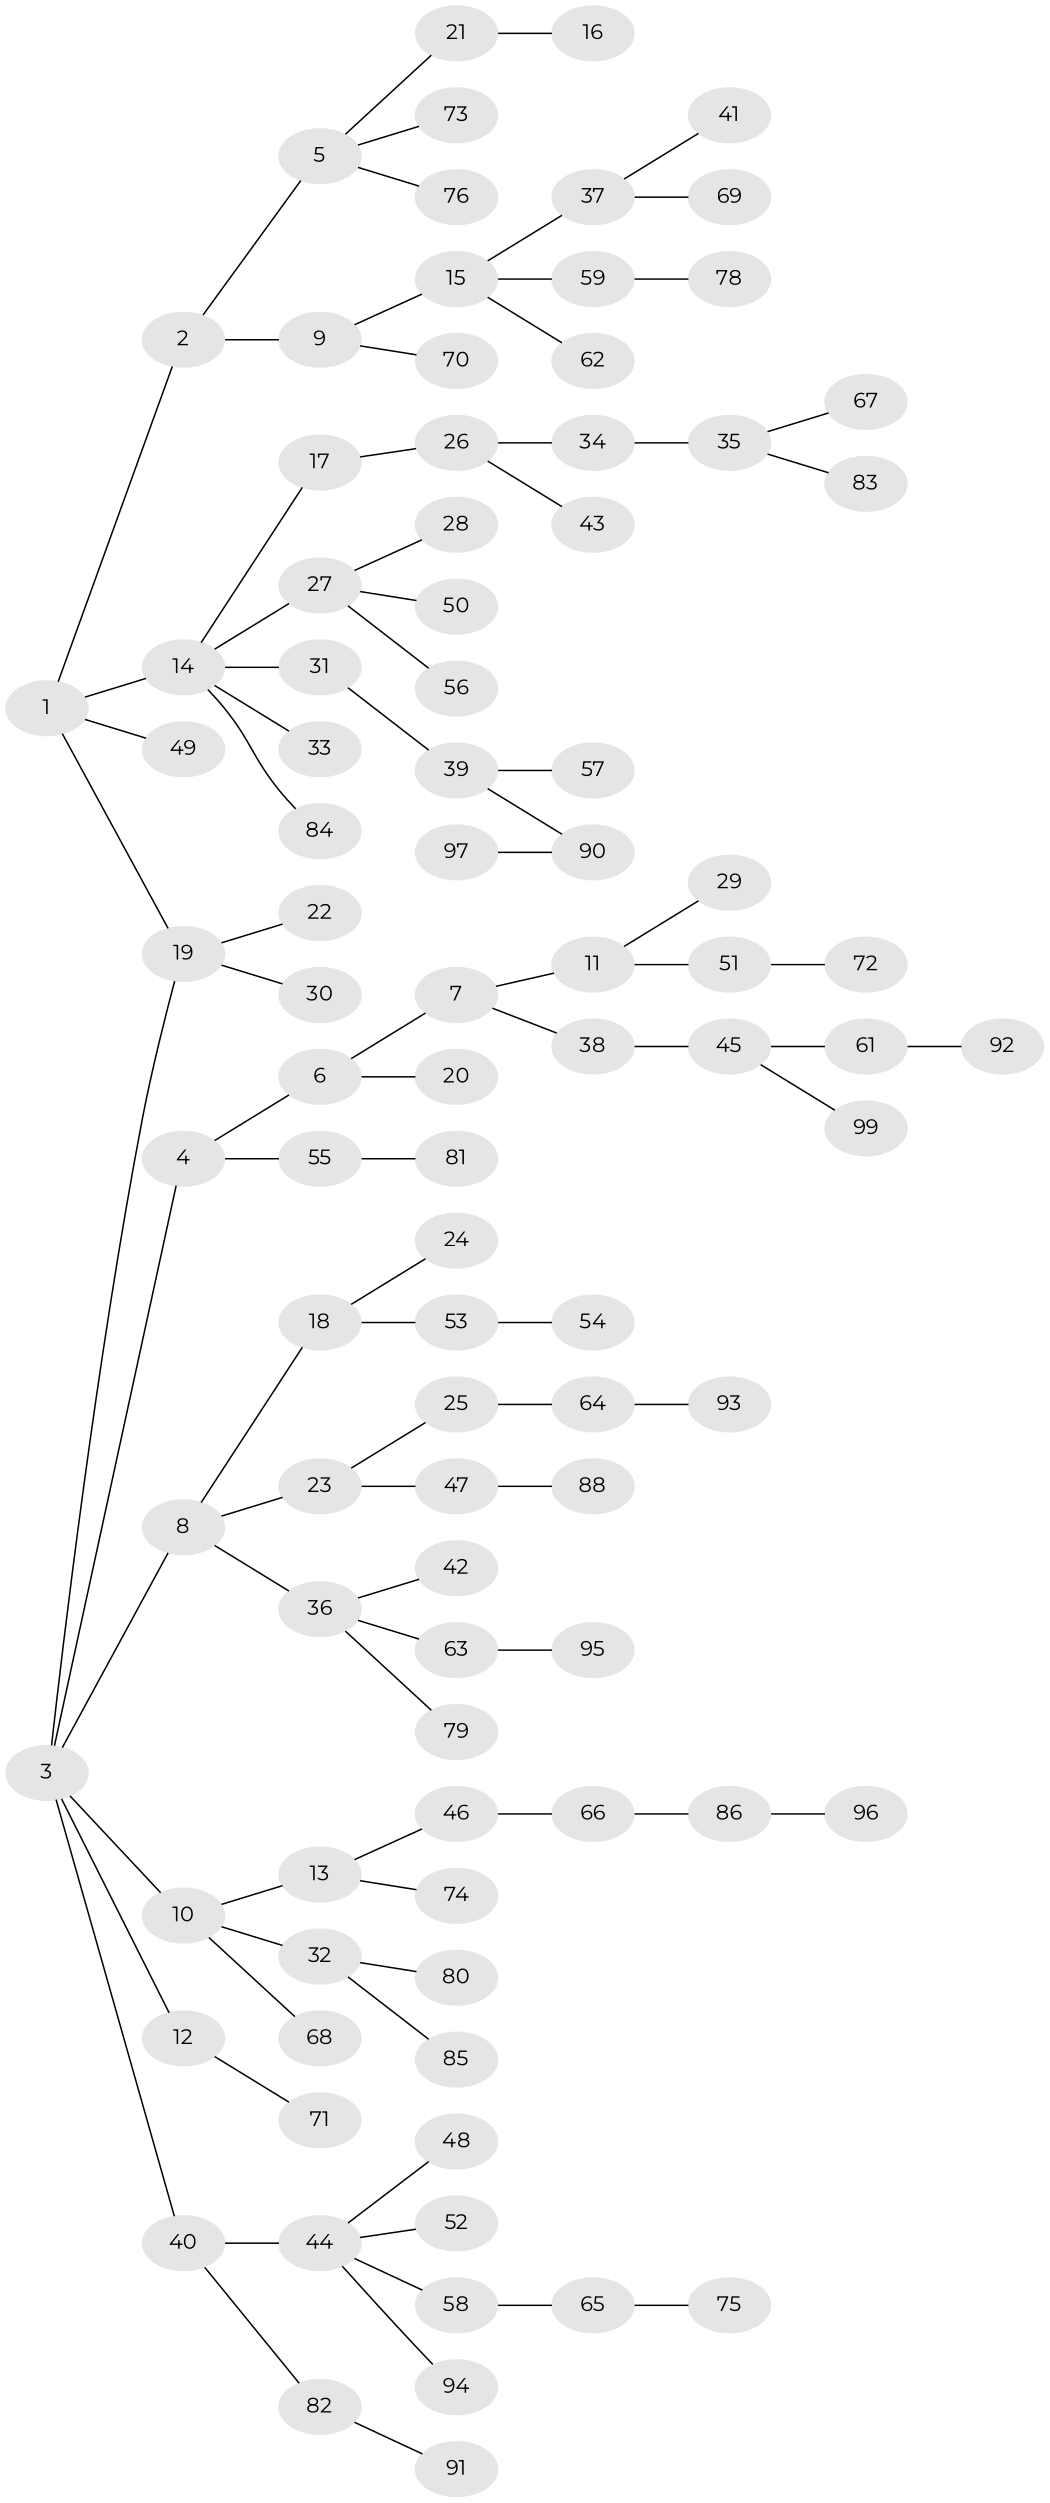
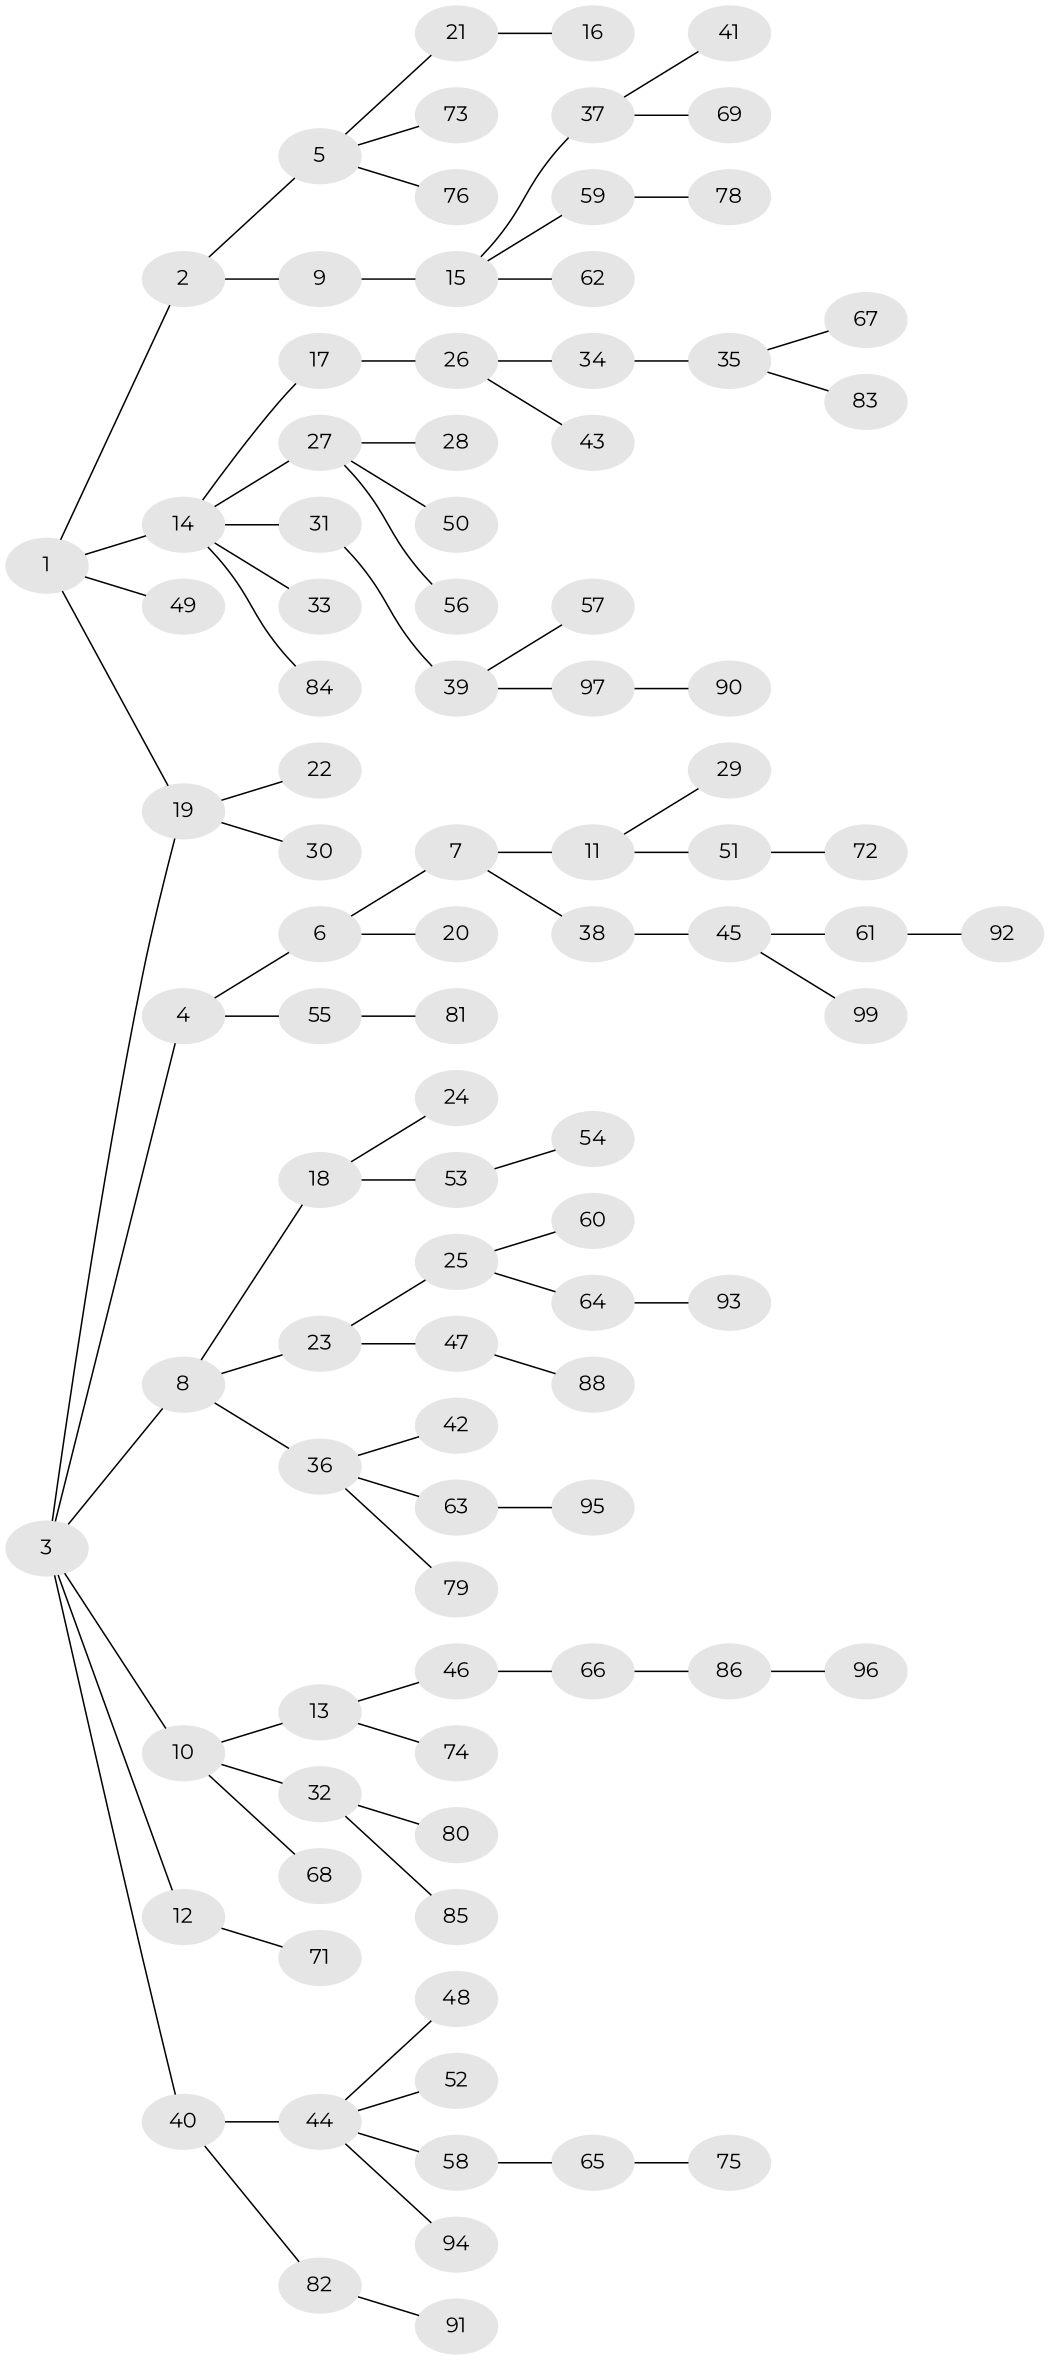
(457, 361) -> none
(525, 811) -> (525, 689)
none -> (593, 1221)
